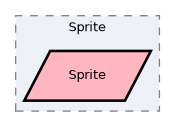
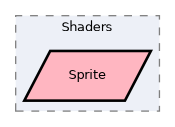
(88, 28) -> (88, 28)
